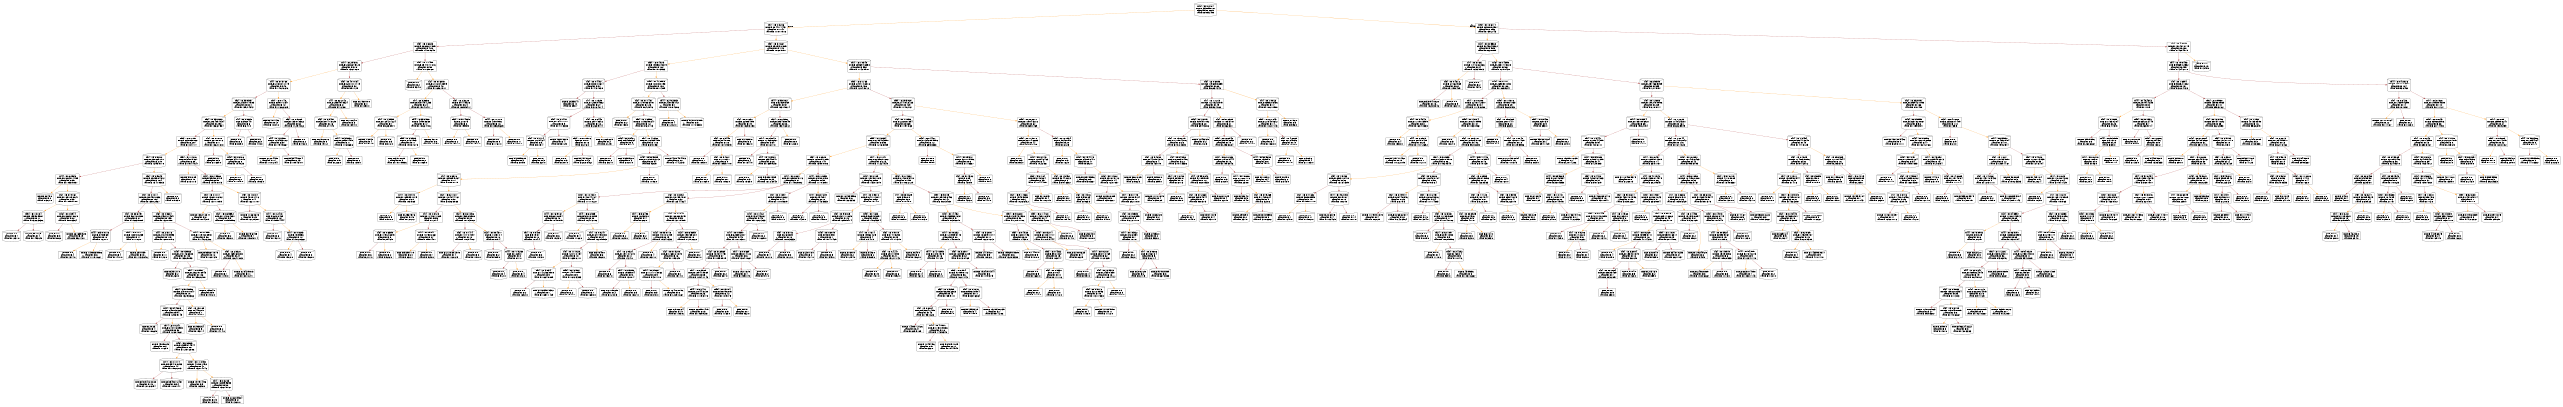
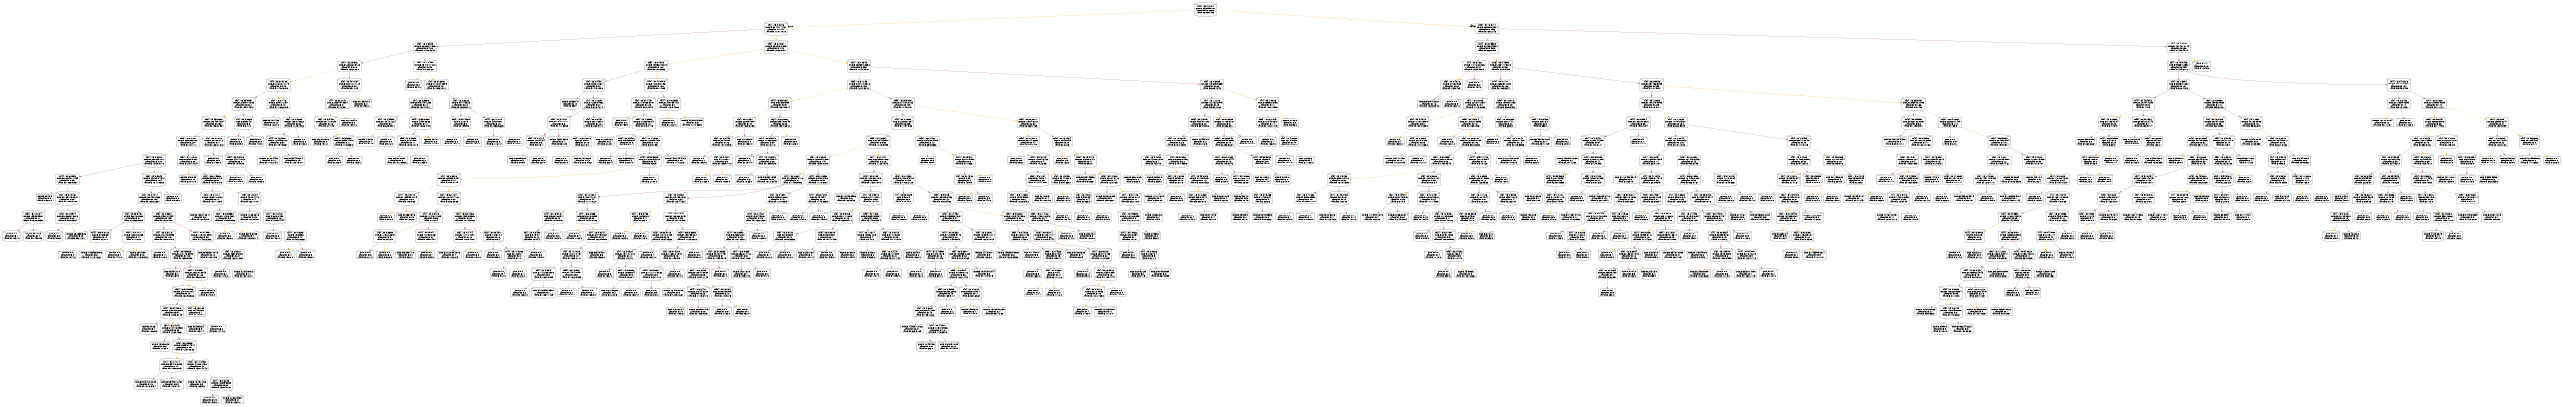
(1700, 236) -> (1693, 246)
